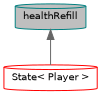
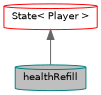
(51, 52) -> (51, 52)
